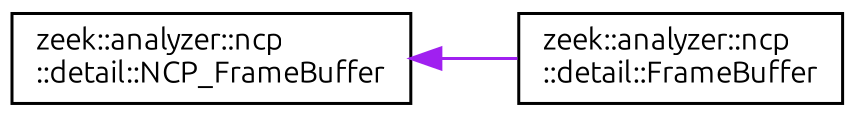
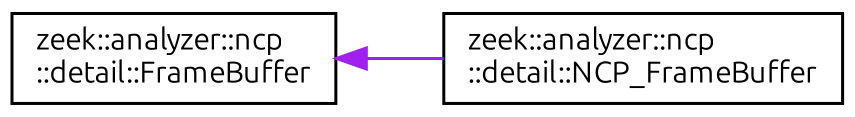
(479, 58) -> (405, 58)
